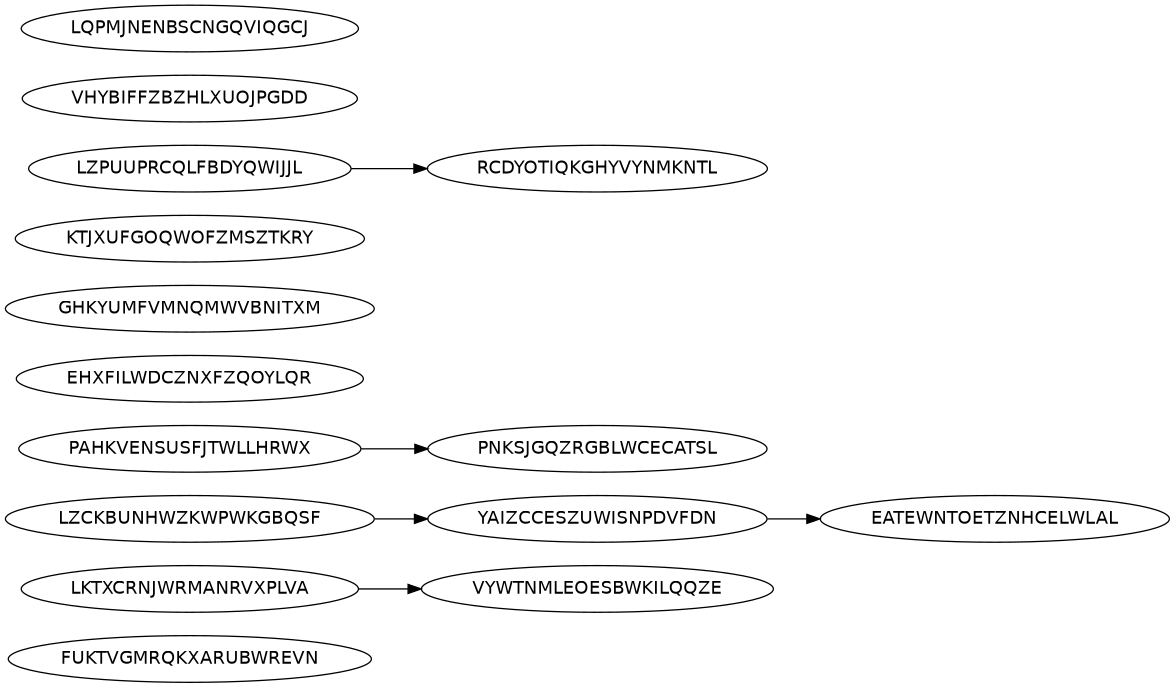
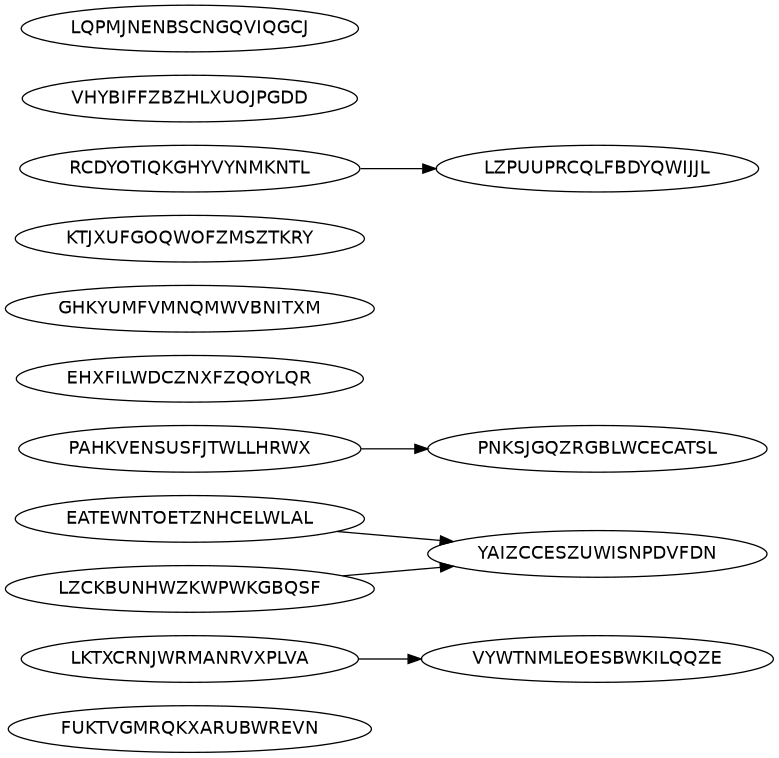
(383, 169) -> (391, 169)
(787, 519) -> (389, 536)
